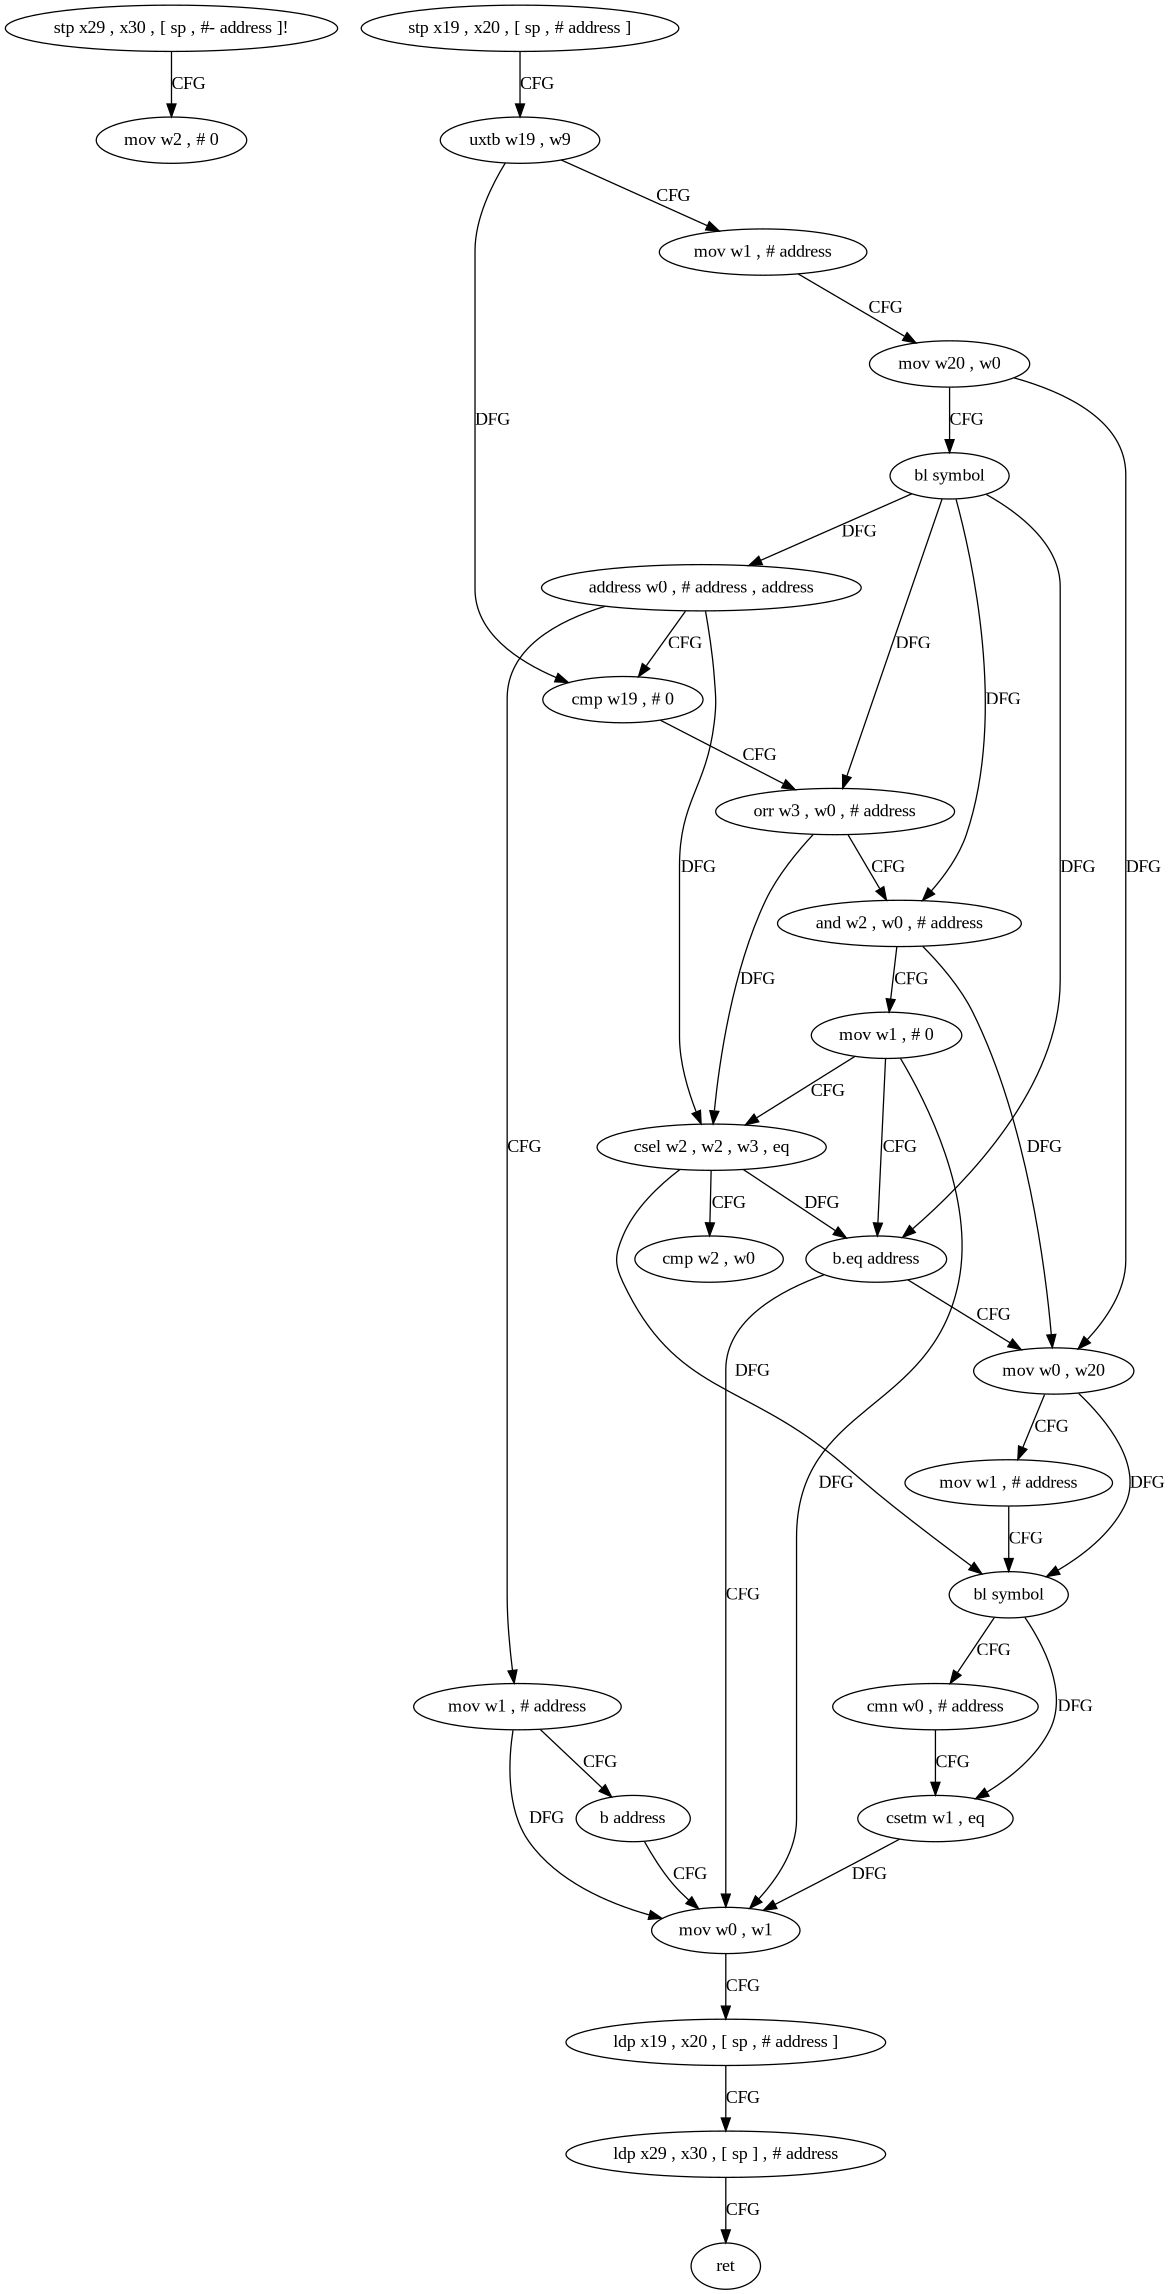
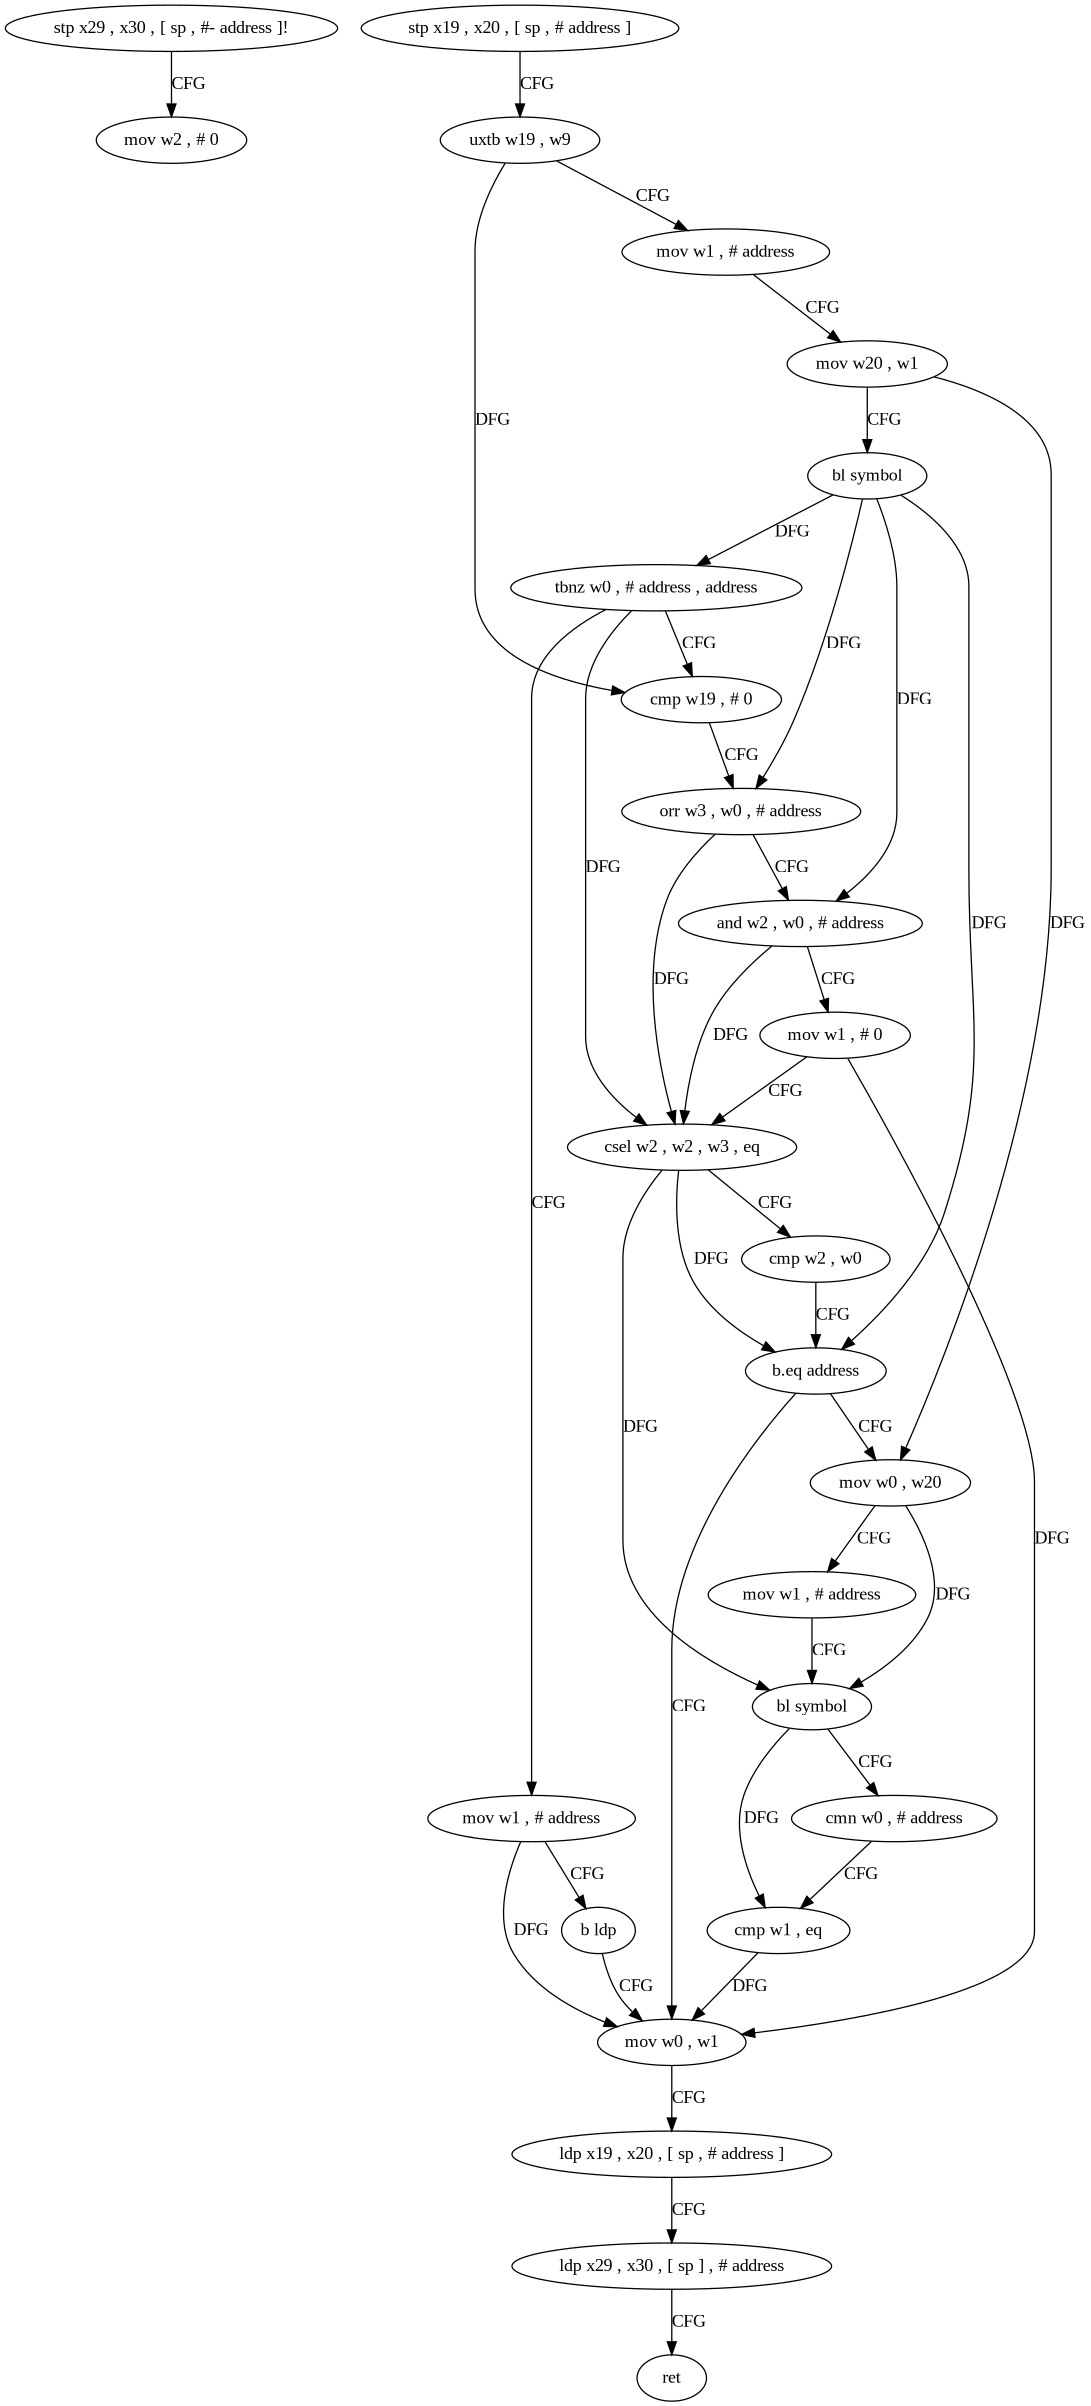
(950, 364) -> (867, 364)
(701, 588) -> (656, 588)
(1016, 1130) -> (710, 1019)
(882, 1141) -> (816, 1309)
(633, 1819) -> (598, 1930)
(935, 1819) -> (779, 1930)
